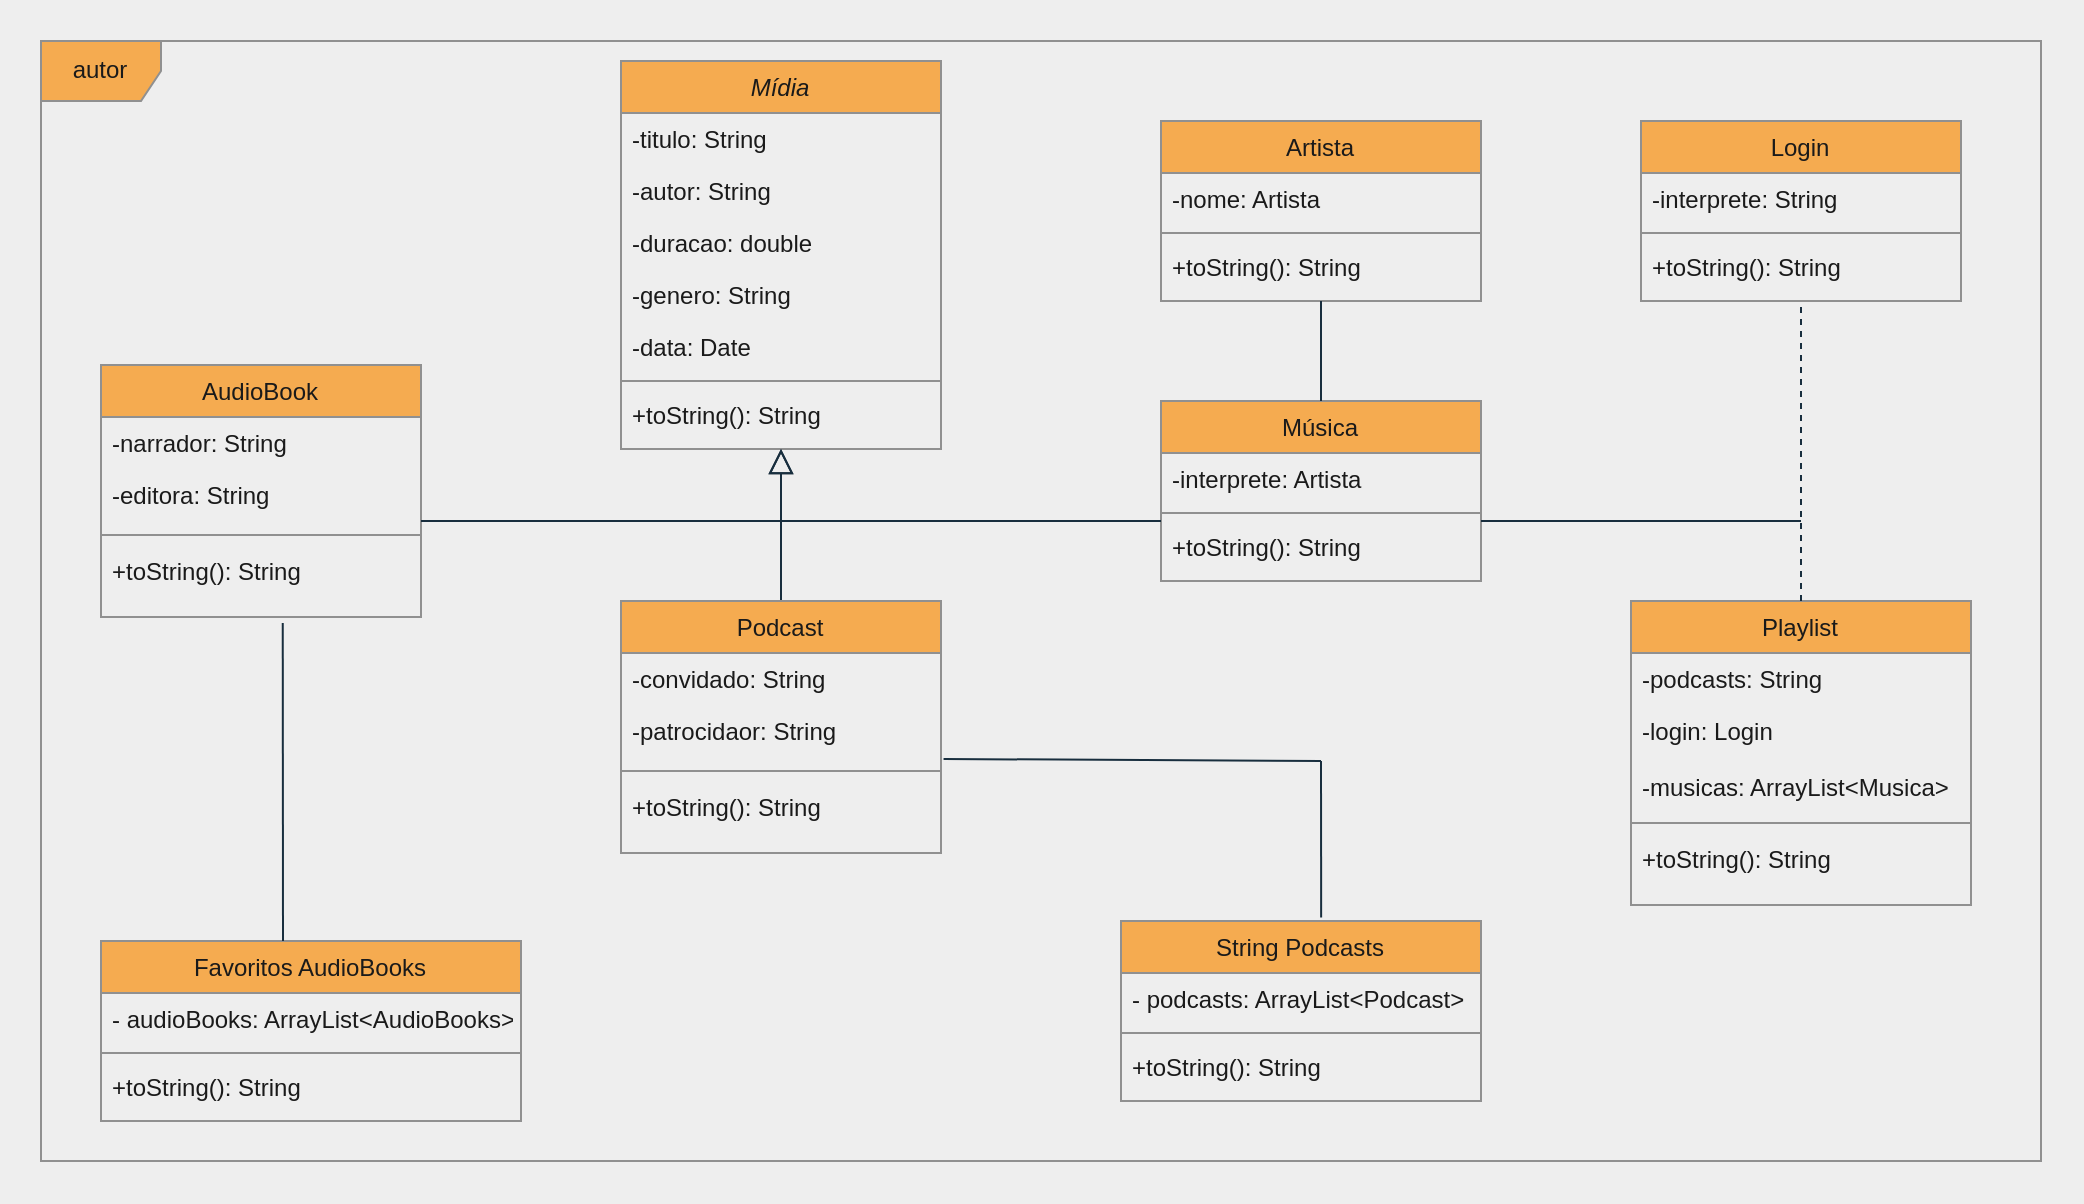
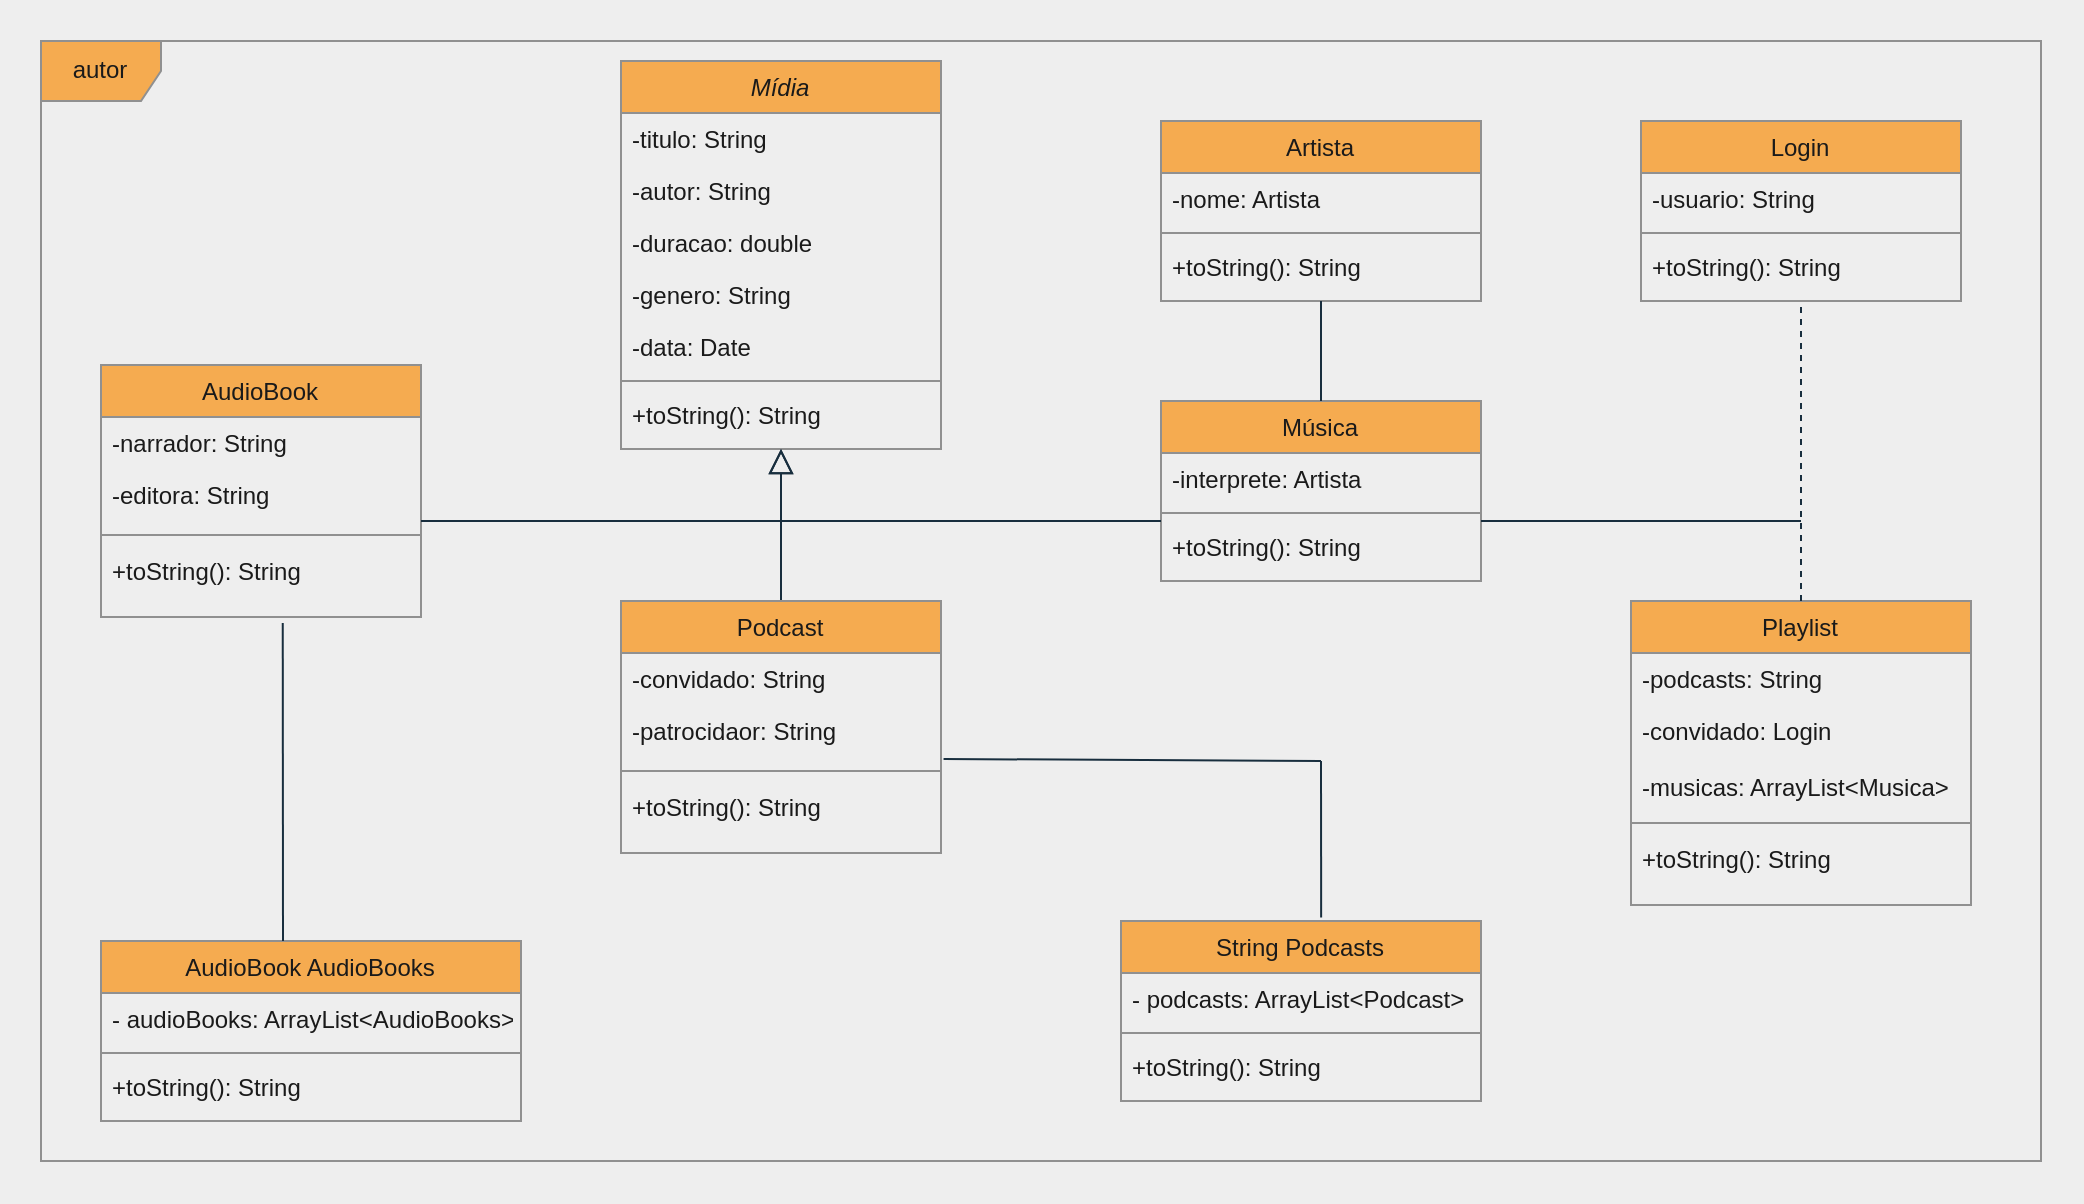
(1767, 200) -> (1747, 200)
(1714, 732) -> (1744, 732)
(310, 968) -> (310, 968)
